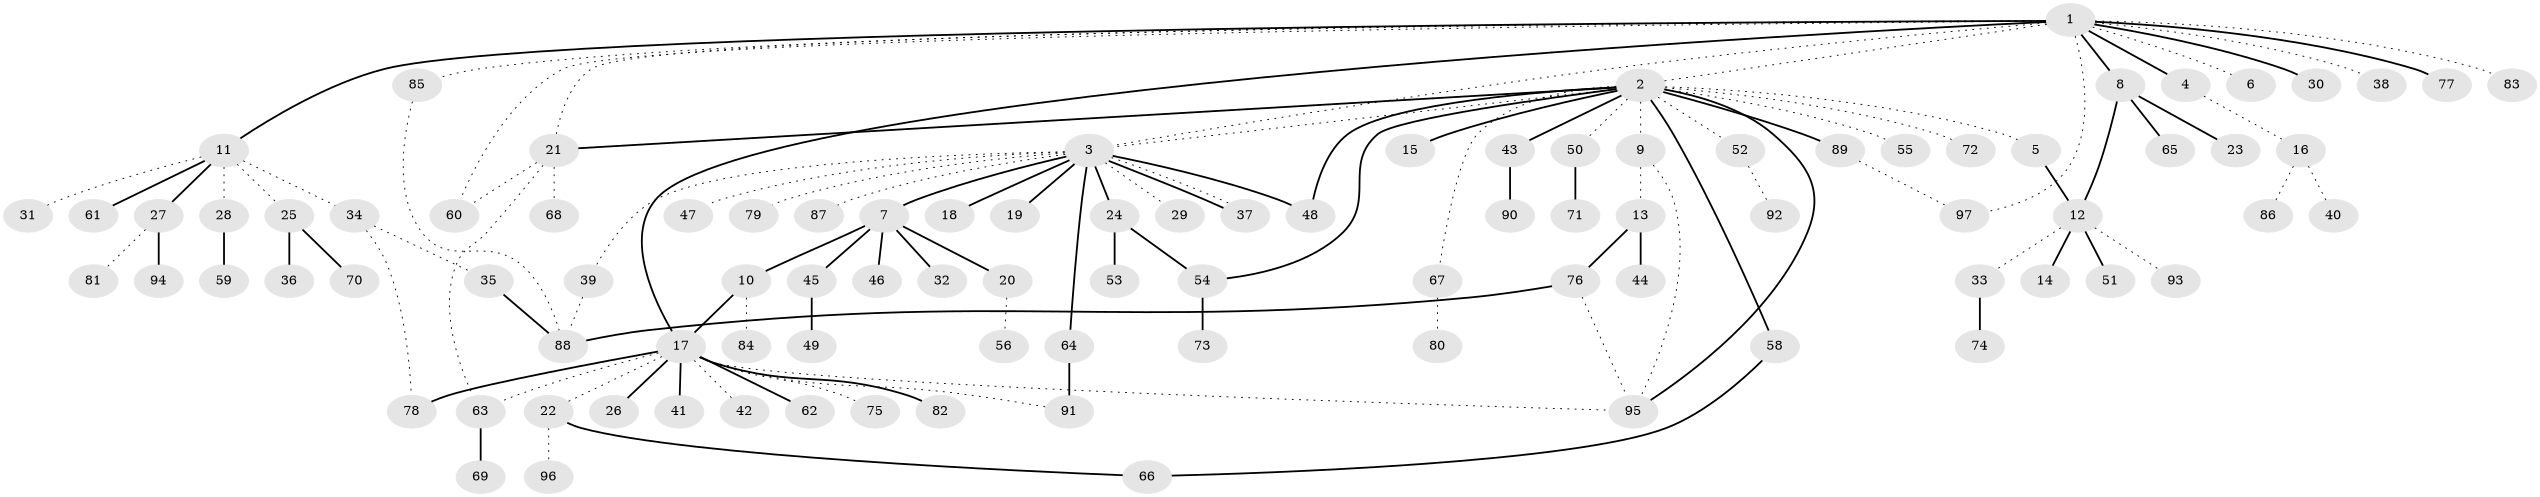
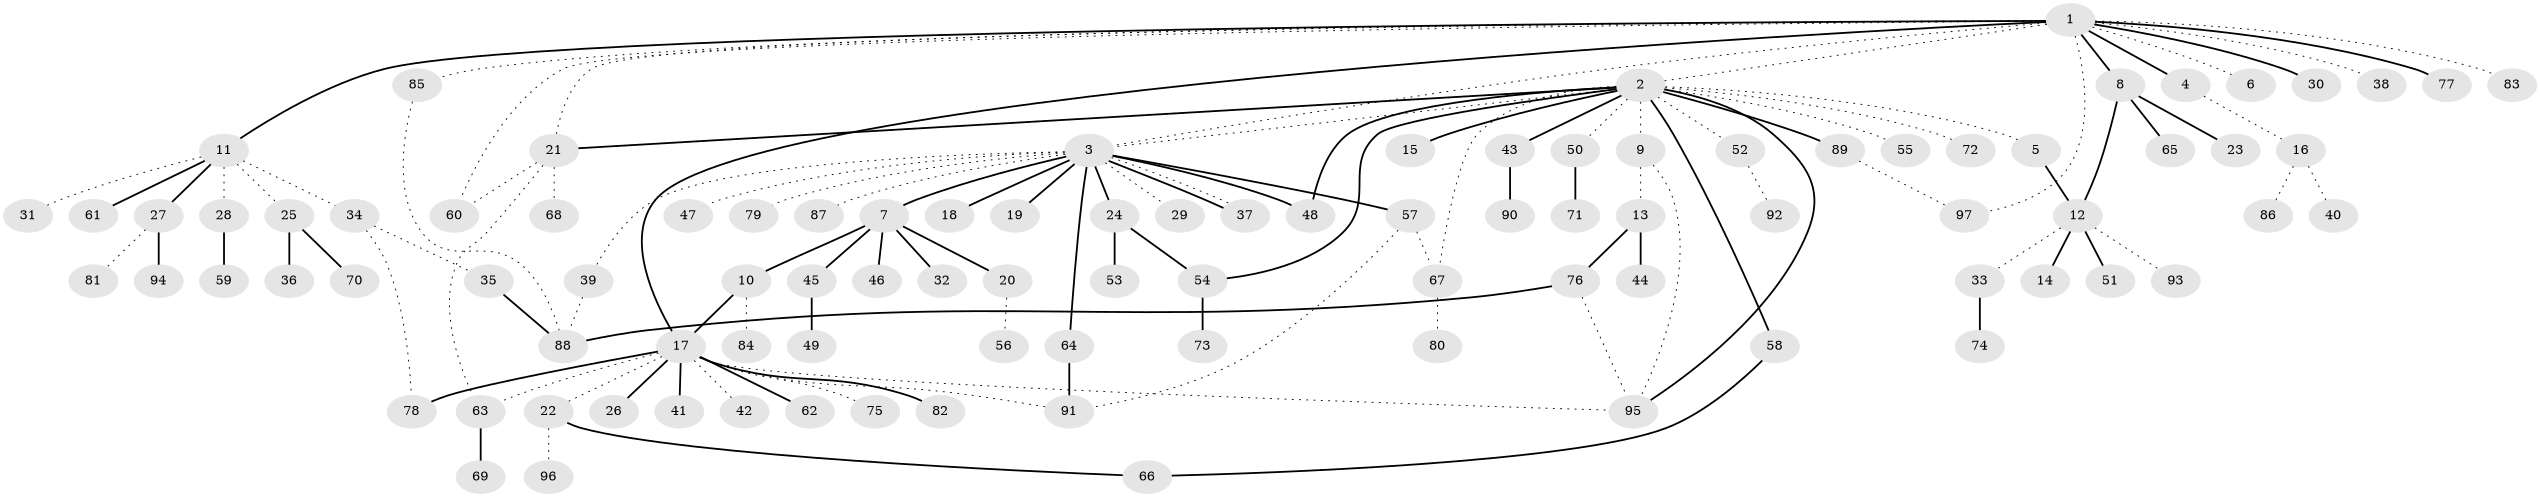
none -> (1410, 216)
